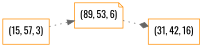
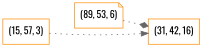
(58, 24) -> (95, 35)
